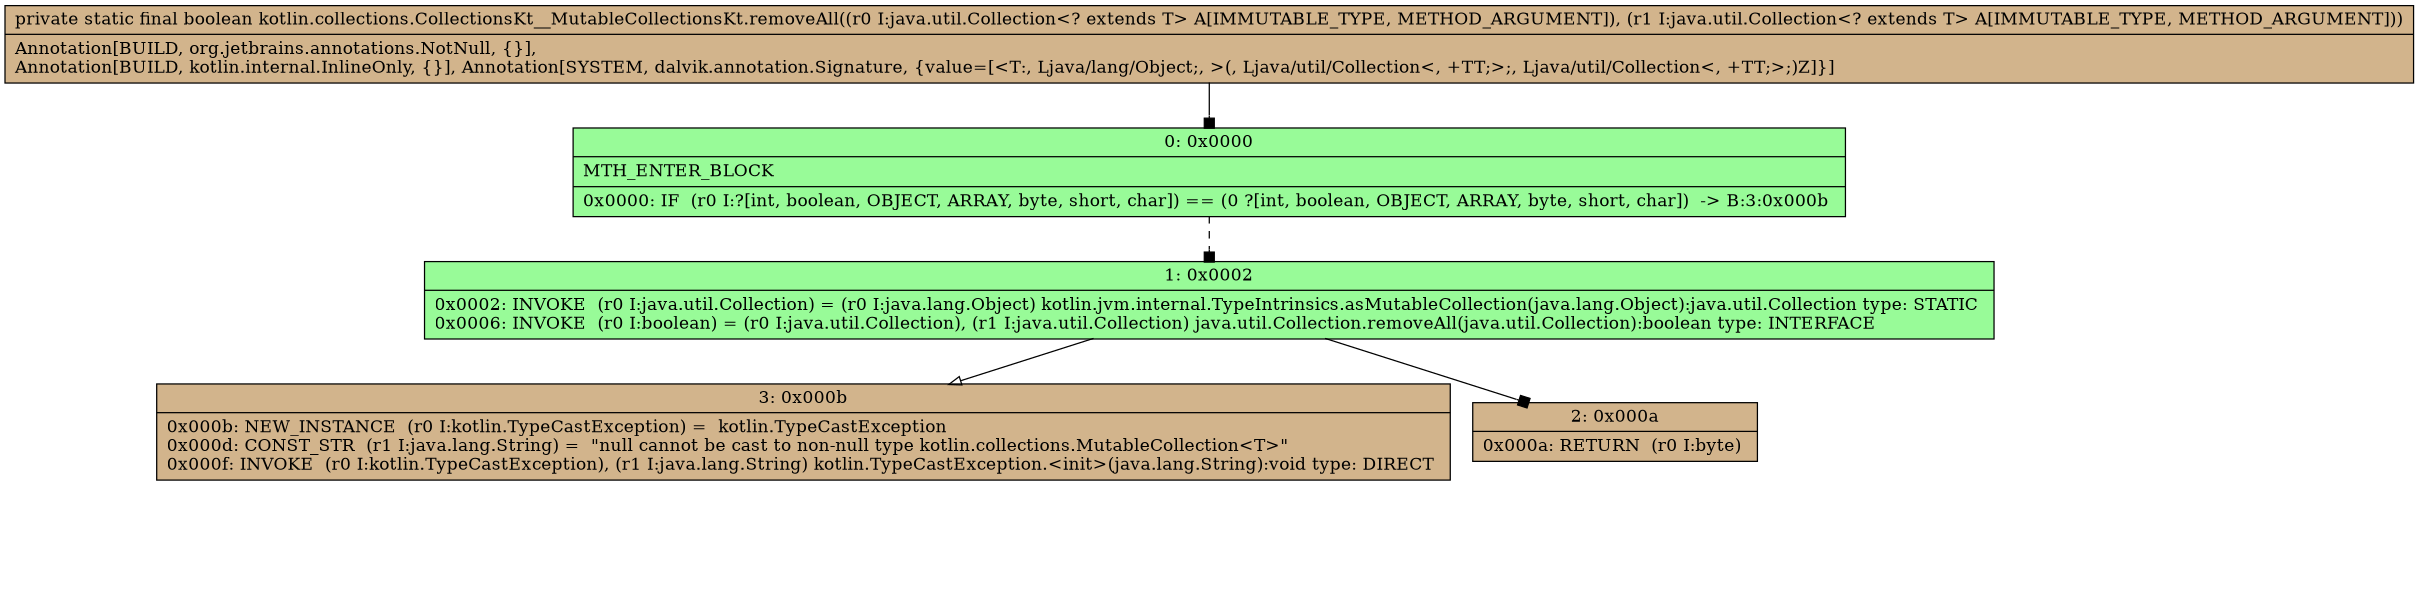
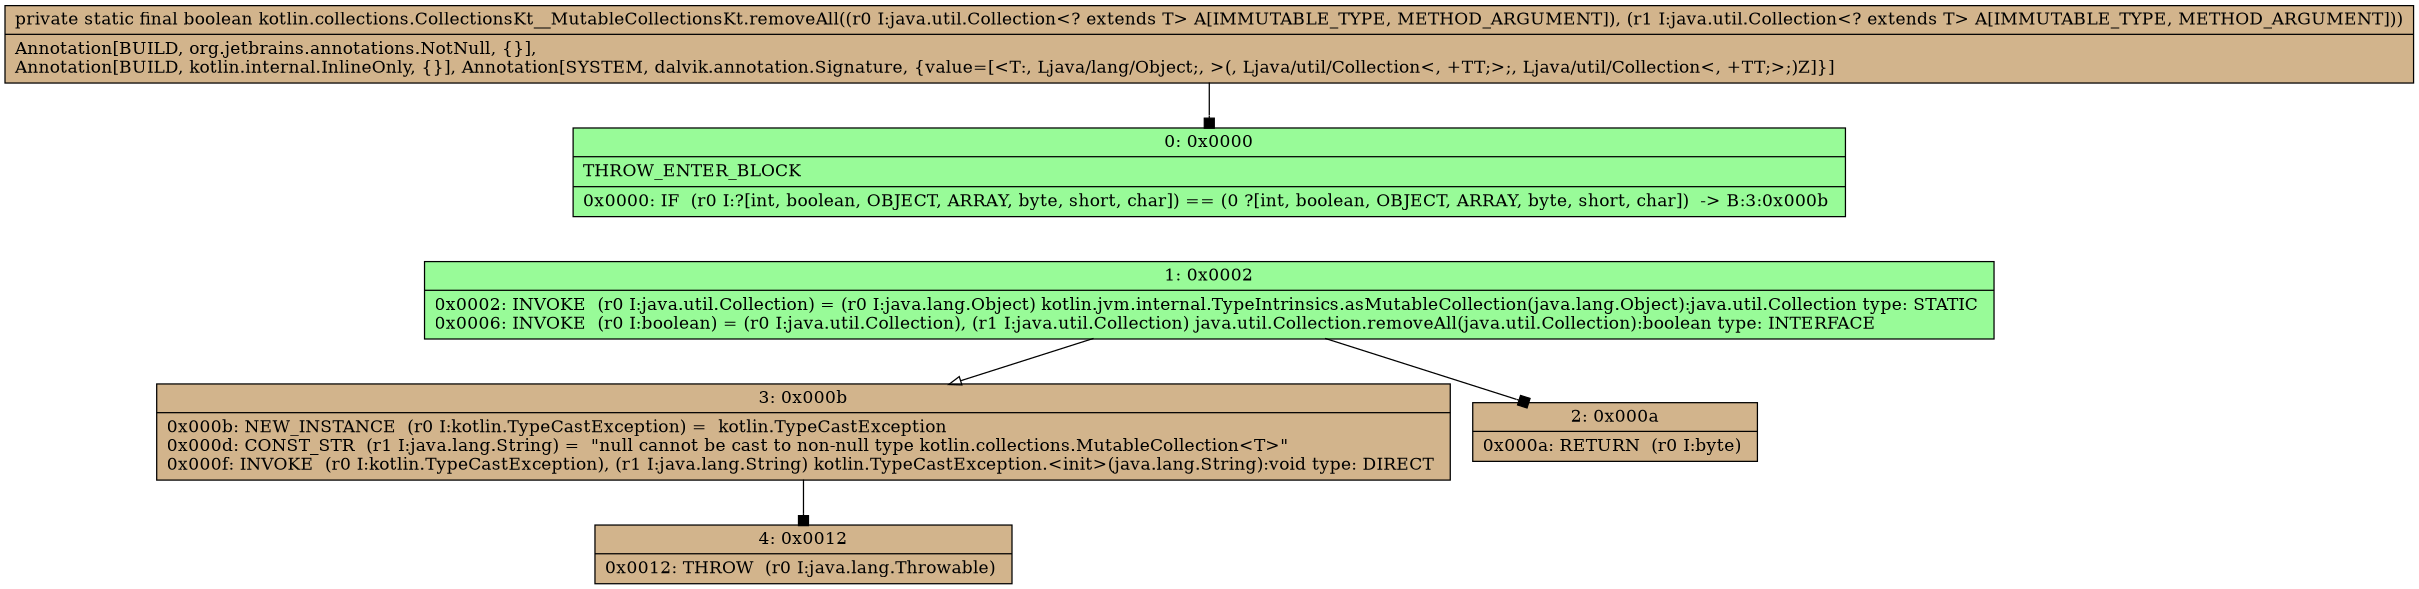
(679, 171) -> (692, 171)
(1209, 233) -> none
none -> (803, 554)
